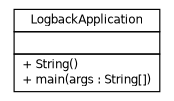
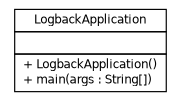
(51, 65) -> (90, 65)
